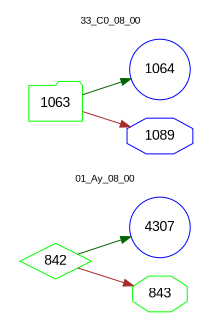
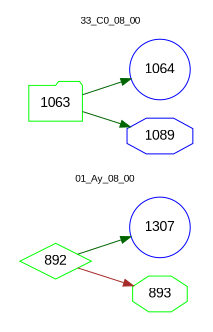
(102, 118) -> (102, 118)
(160, 227) -> (160, 227)
(56, 261) -> (56, 261)
(160, 294) -> (160, 294)
